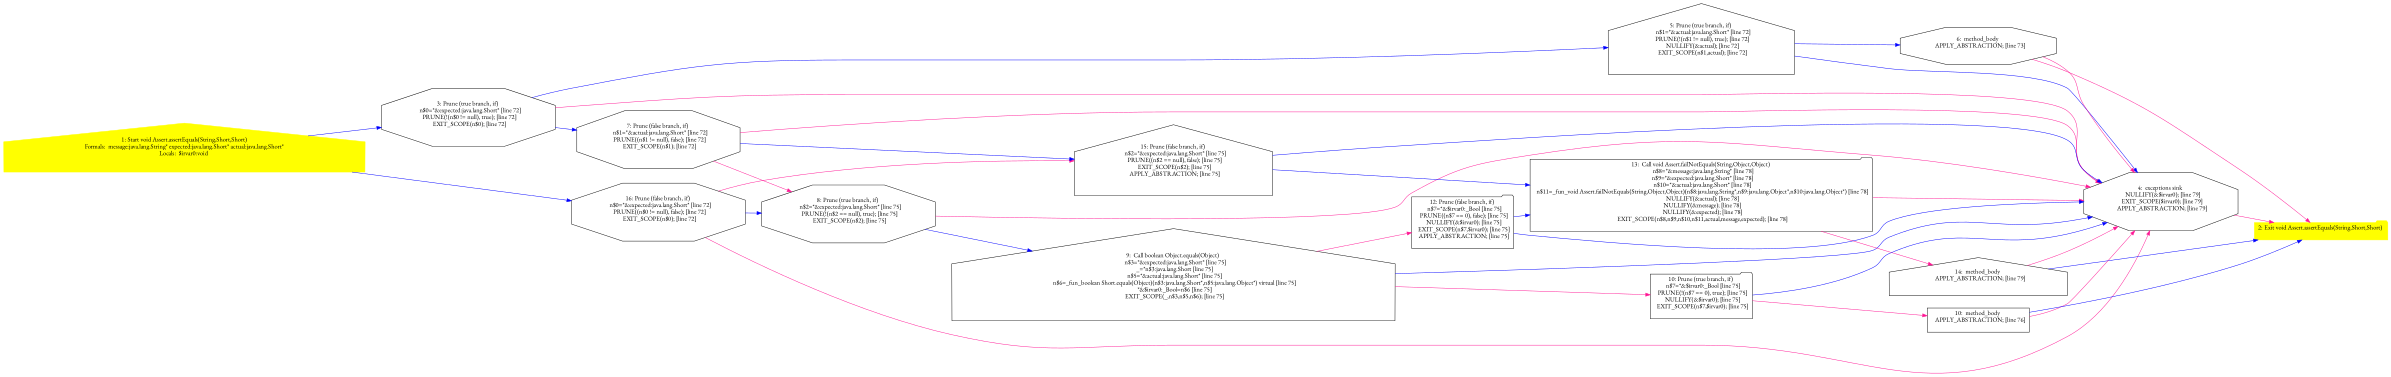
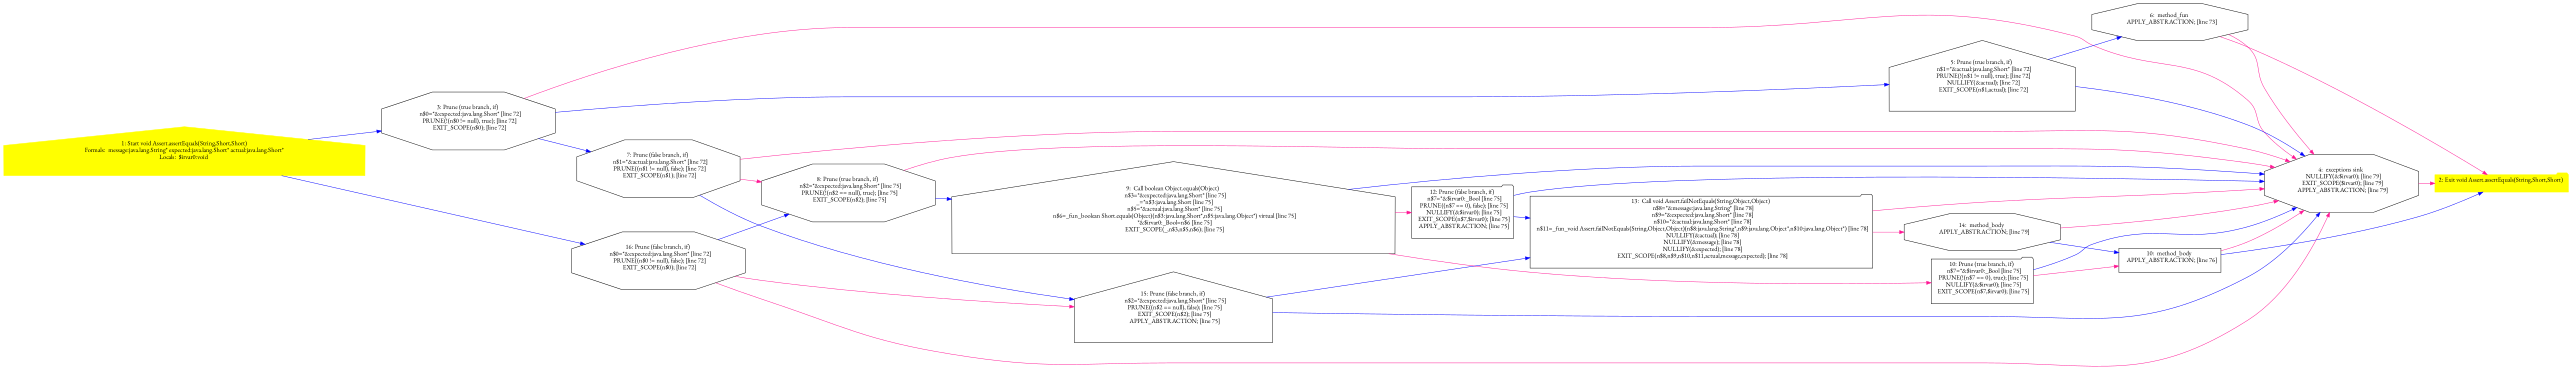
(1978, 46) -> (2170, 22)
(2151, 255) -> (2080, 247)
(1978, 279) -> (1982, 232)
